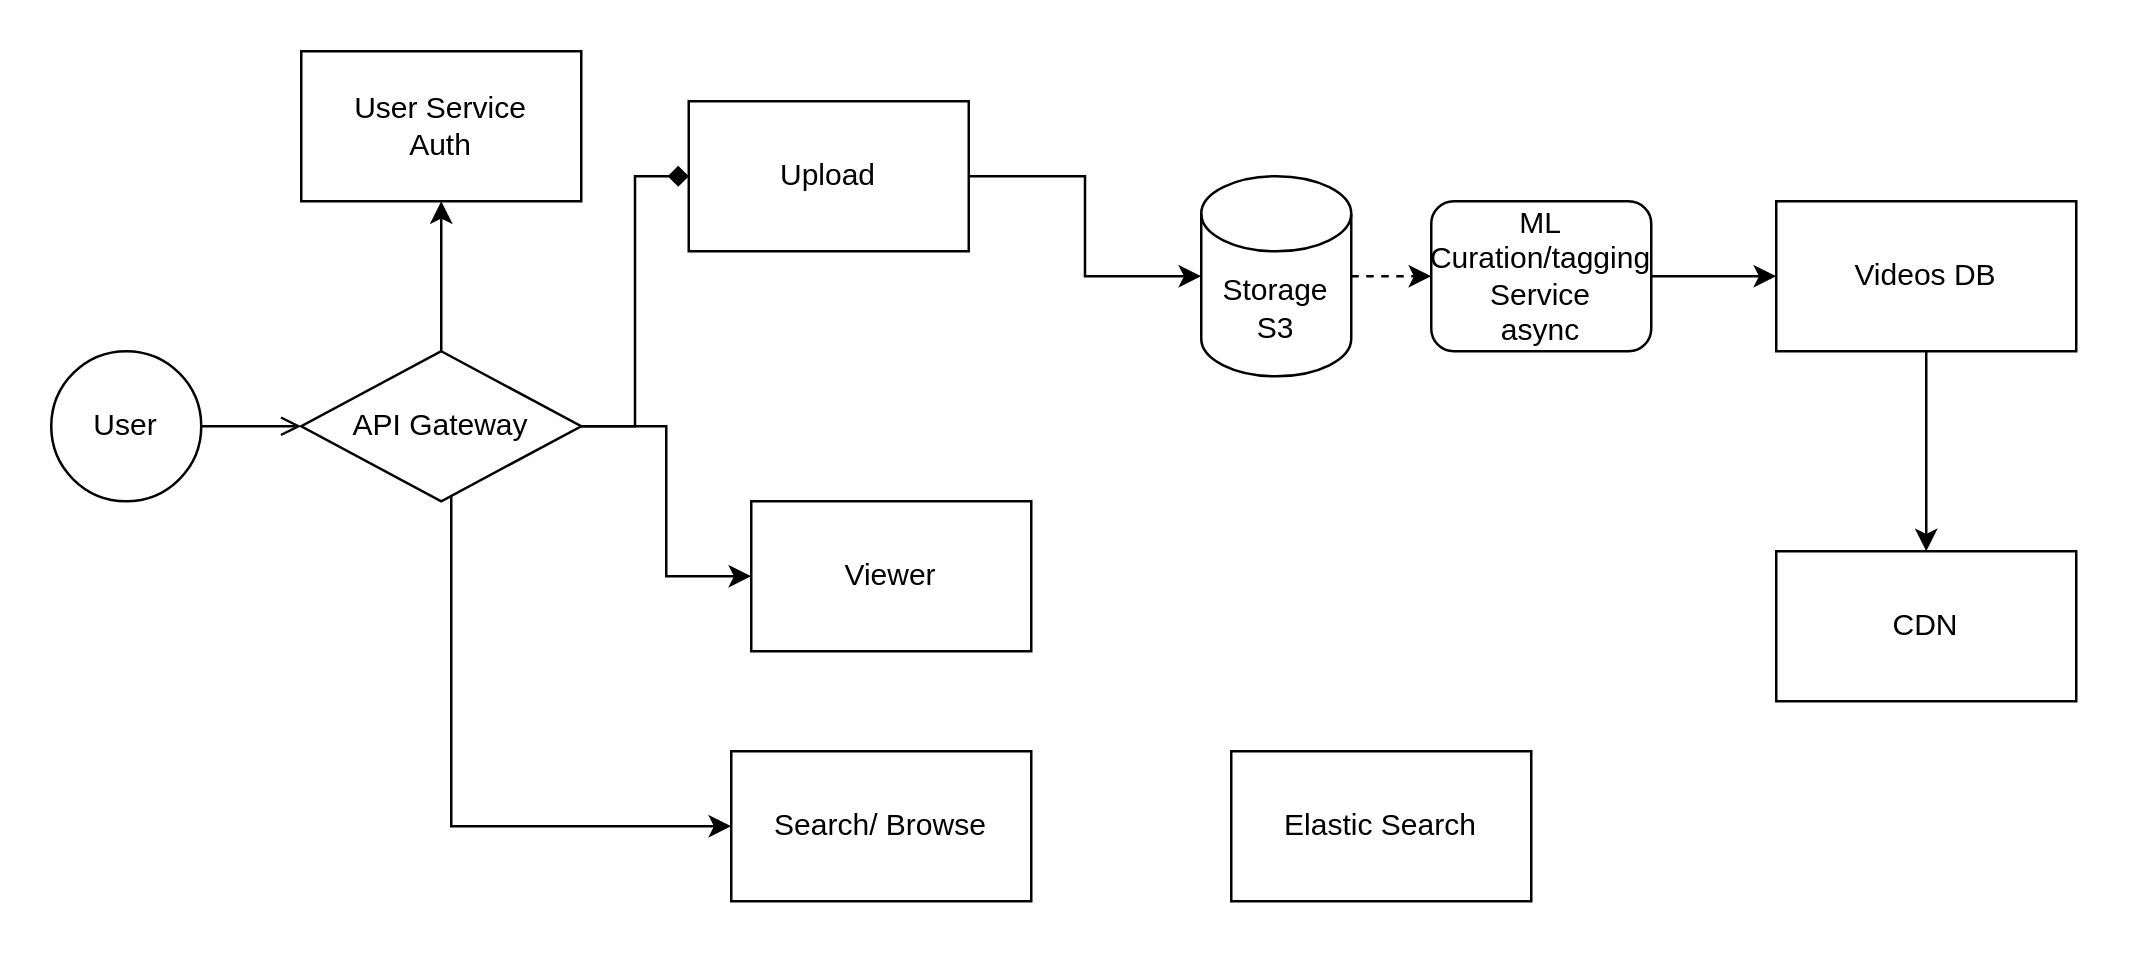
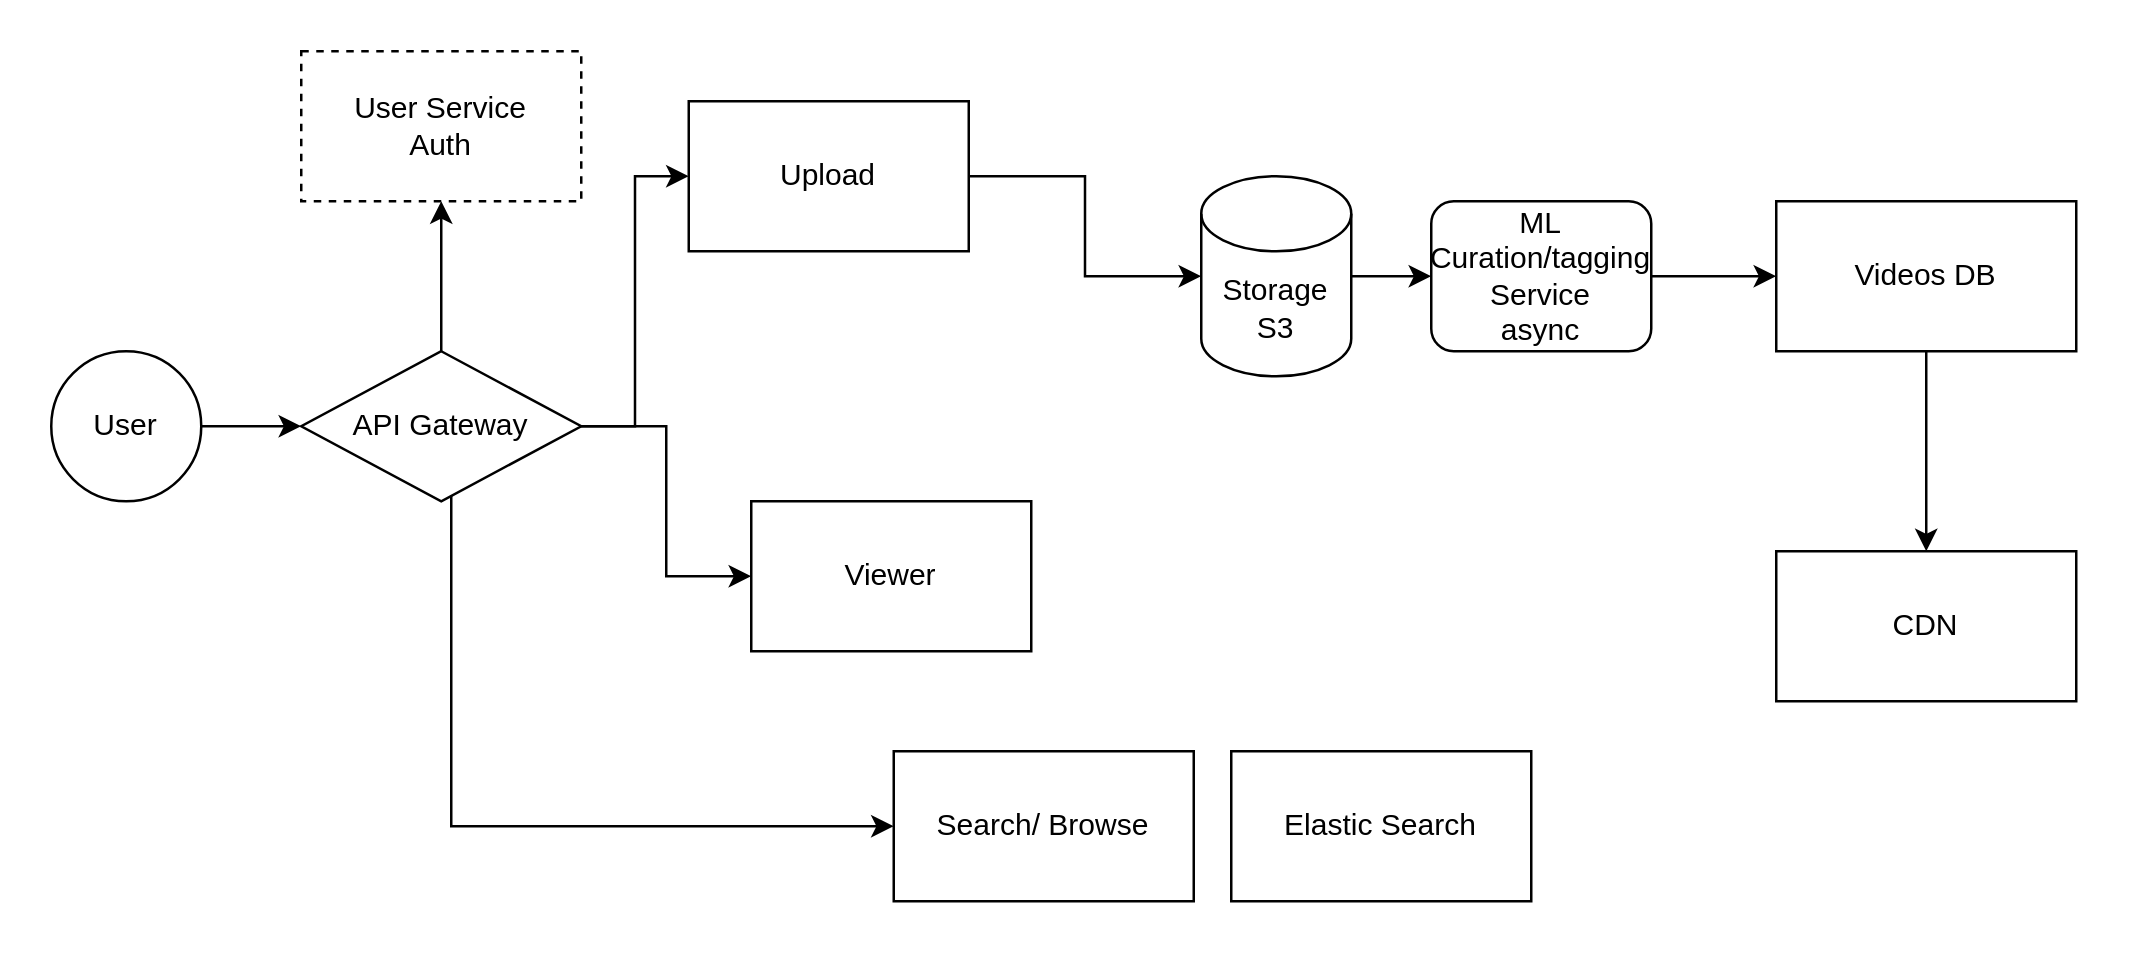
(441, 126) -> (441, 126)
(668, 176) -> (669, 176)
(1382, 276) -> (1382, 276)
(287, 426) -> (283, 426)
(881, 826) -> (1044, 826)
